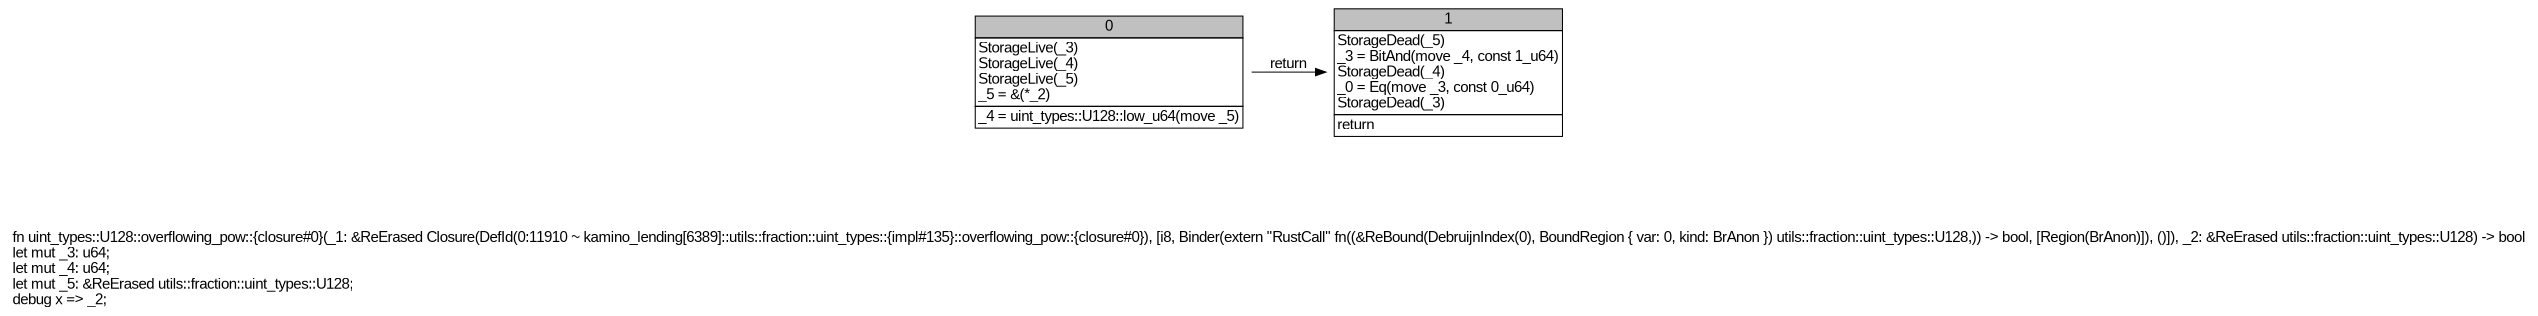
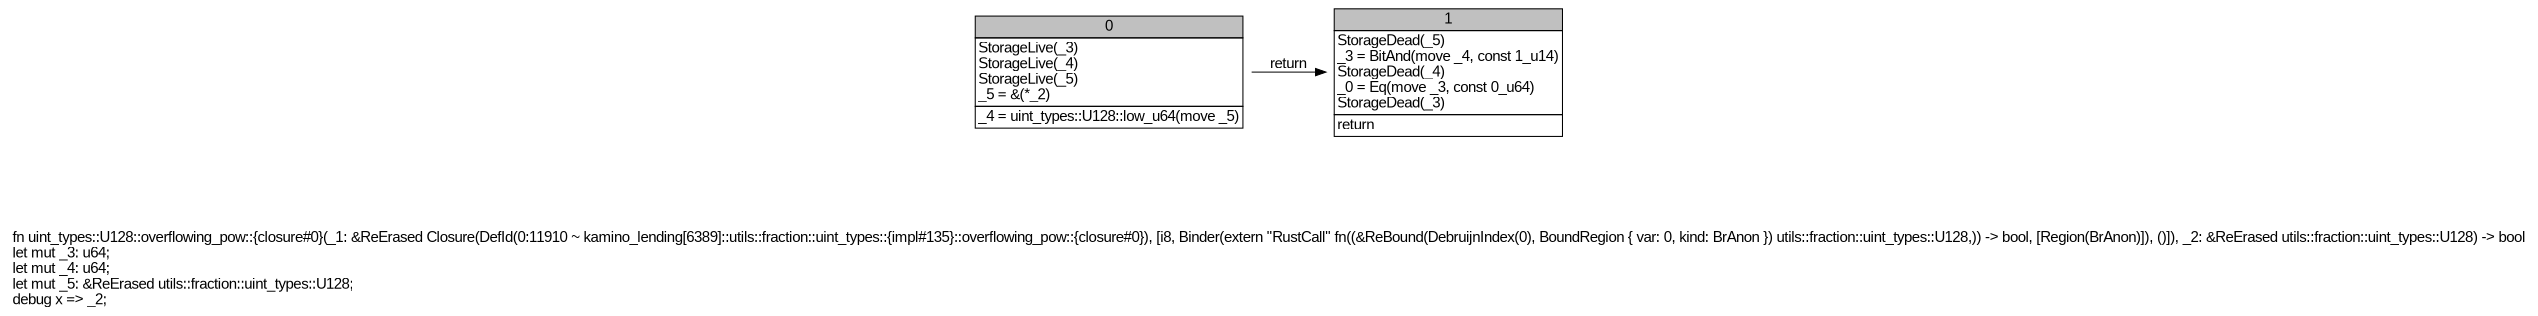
(1448, 57) -> (1448, 57)
